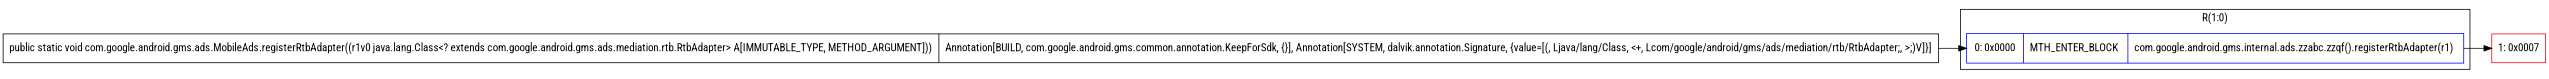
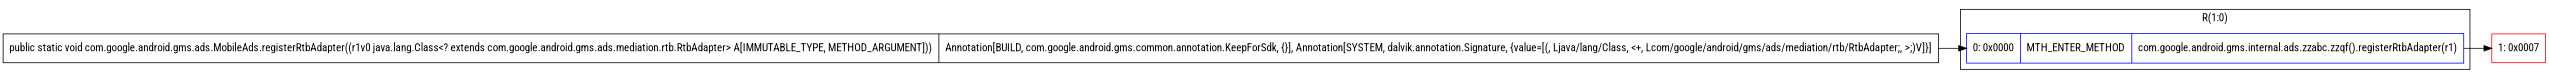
(2074, 48) -> (2076, 48)
